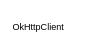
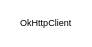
(38, 27) -> (45, 23)
